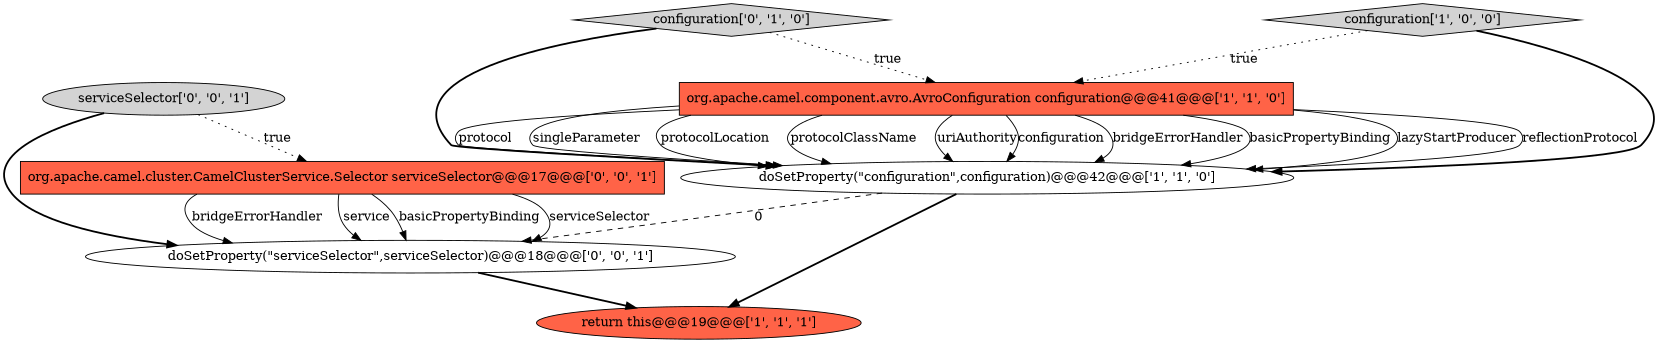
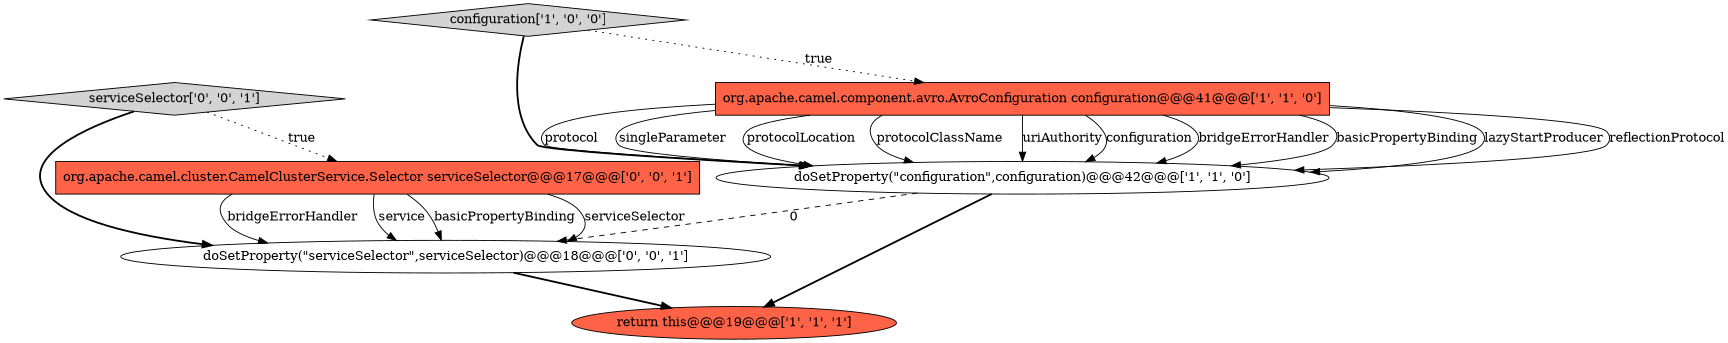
(731, 20) -> none
(164, 99) -> (175, 99)
